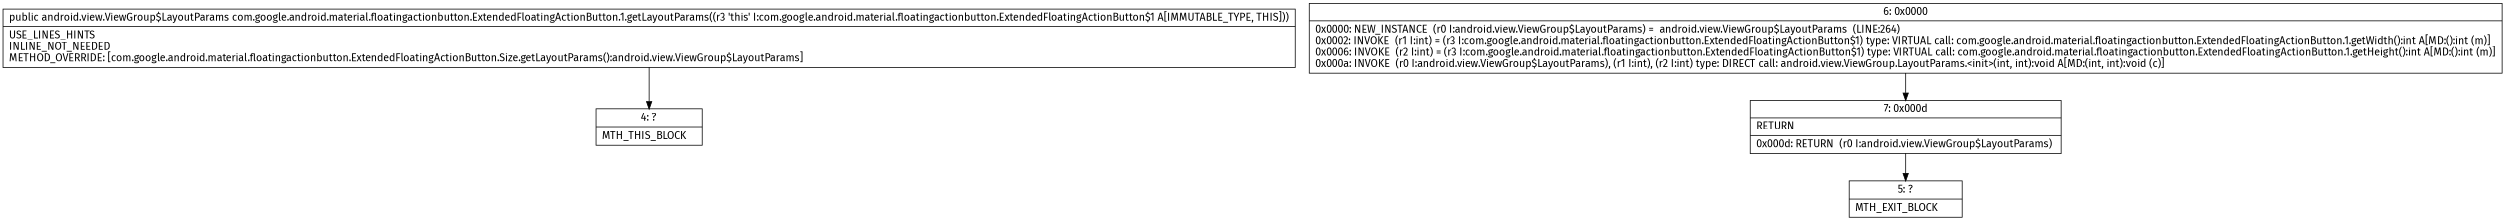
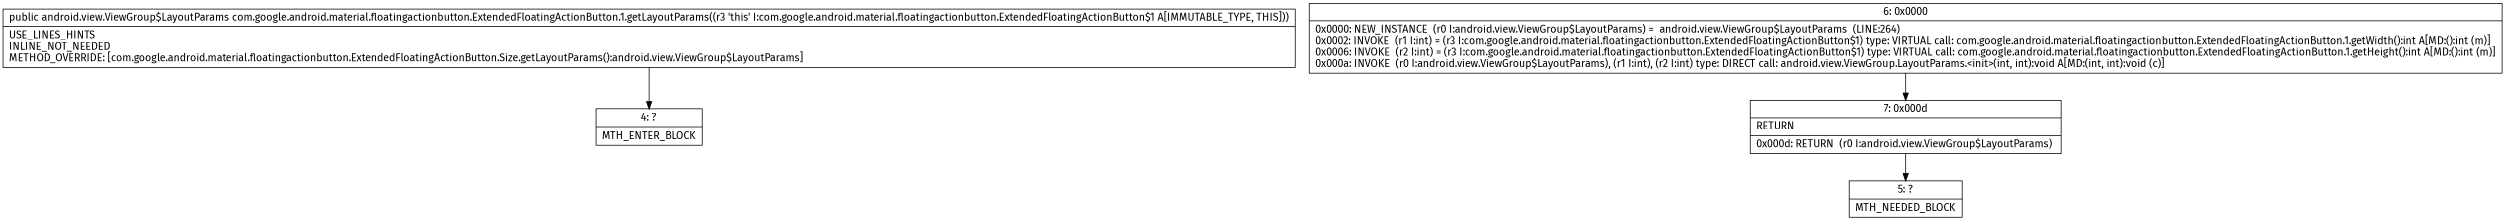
(645, 136) -> (649, 136)
(1897, 208) -> (1906, 208)
